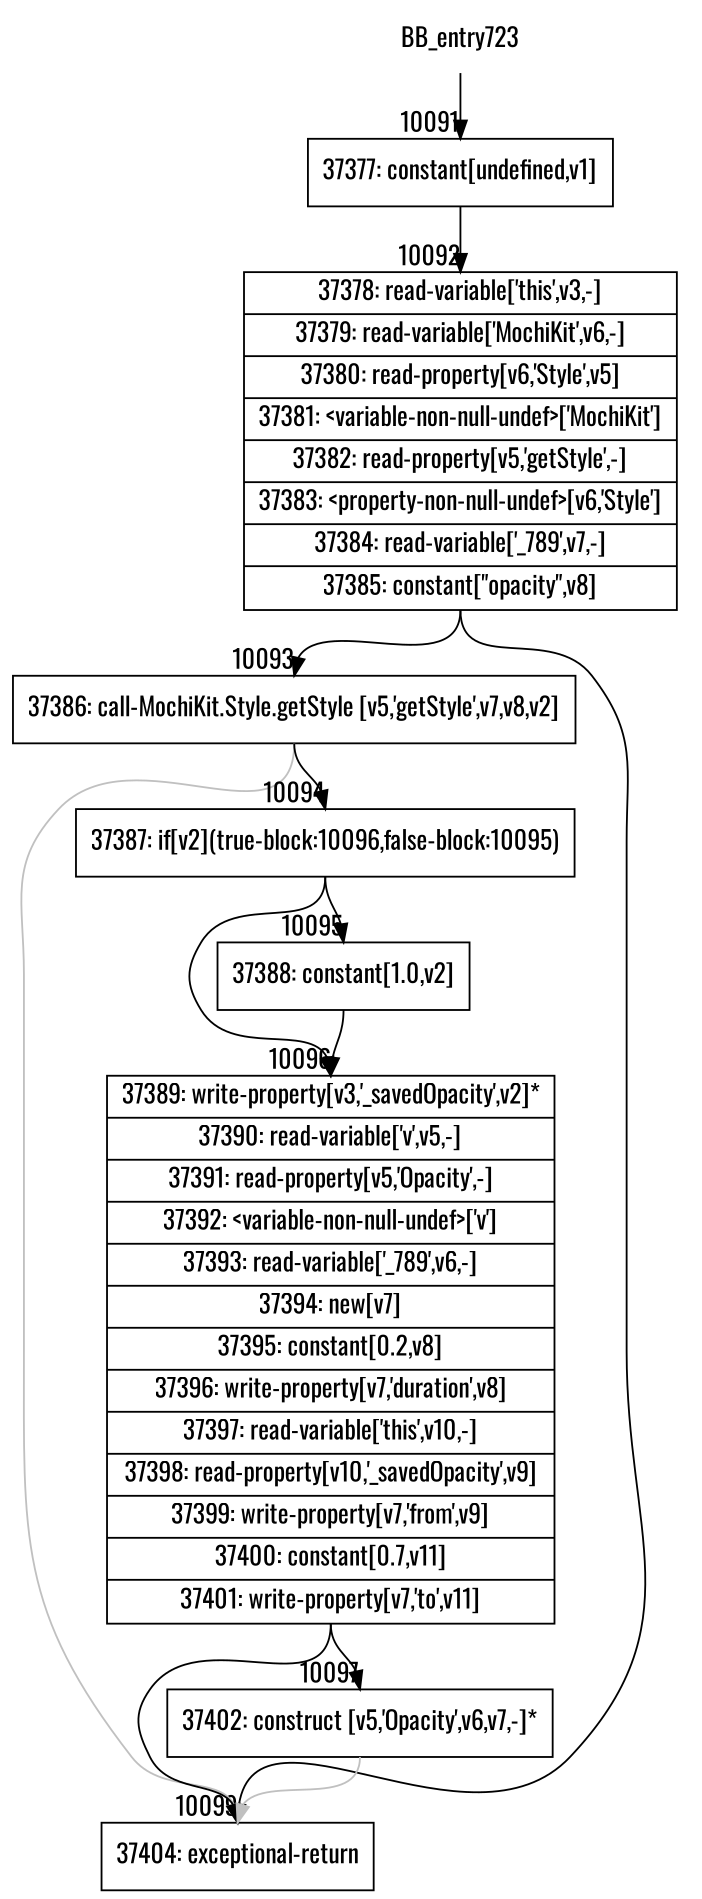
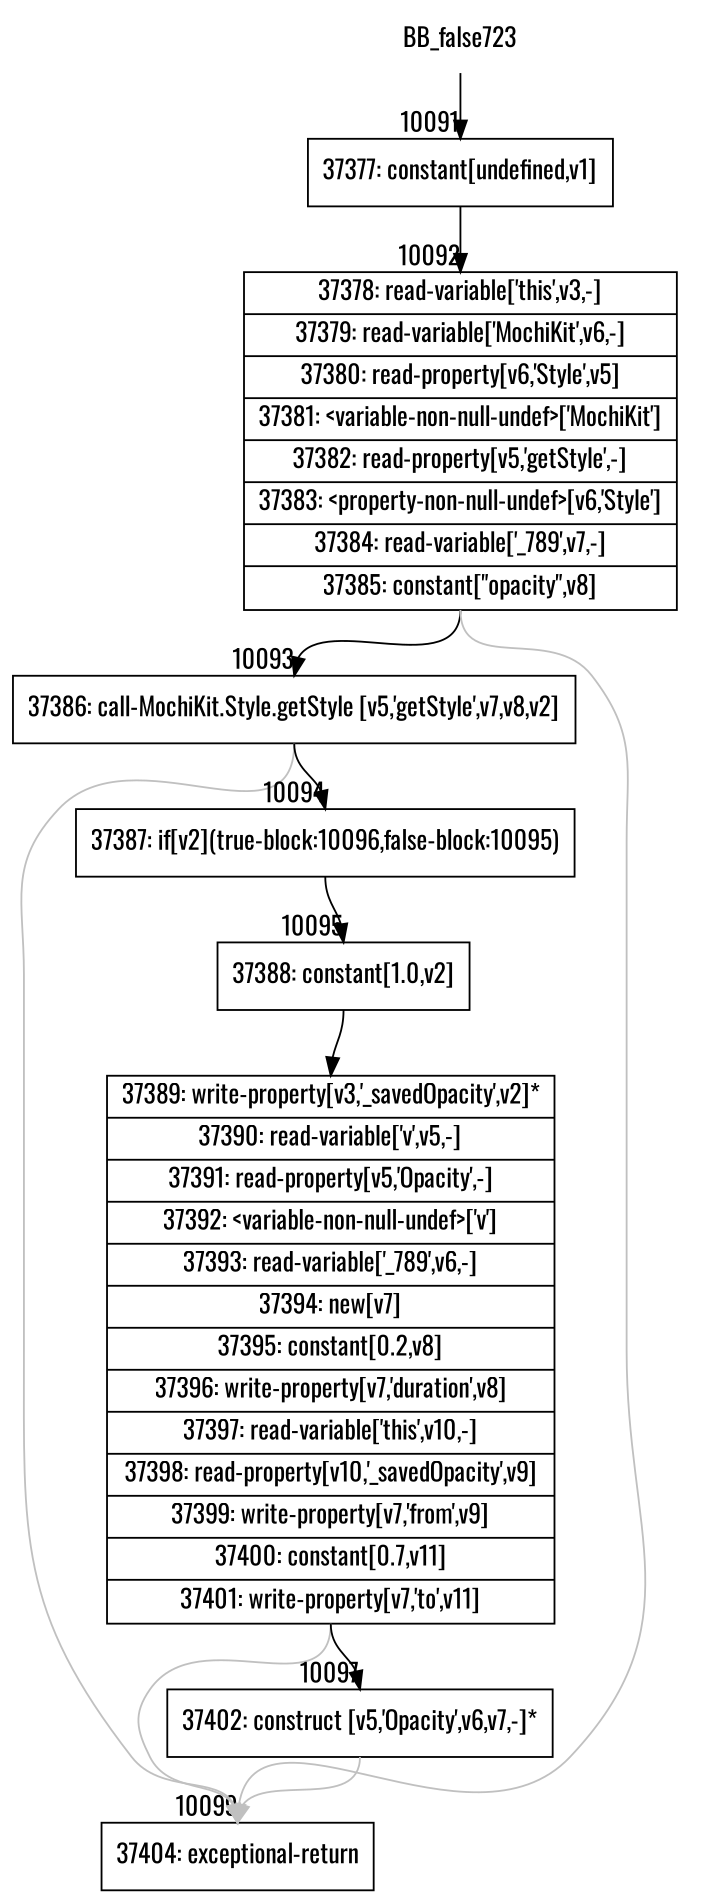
(460, 40) -> (460, 40)
(190, 970) -> none
(627, 1324) -> (627, 1324)
(166, 1675) -> (166, 1675)
